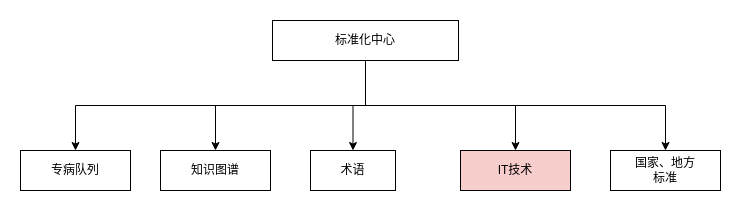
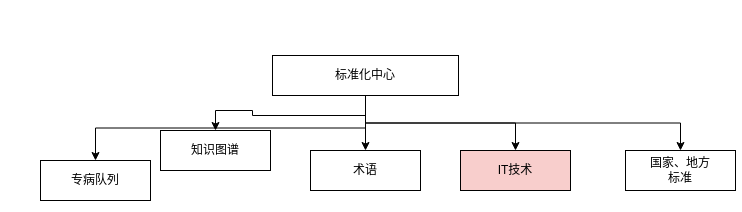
(366, 41) -> (366, 76)
(76, 171) -> (96, 181)
(216, 171) -> (216, 151)
(353, 171) -> (366, 171)
(666, 171) -> (681, 171)
